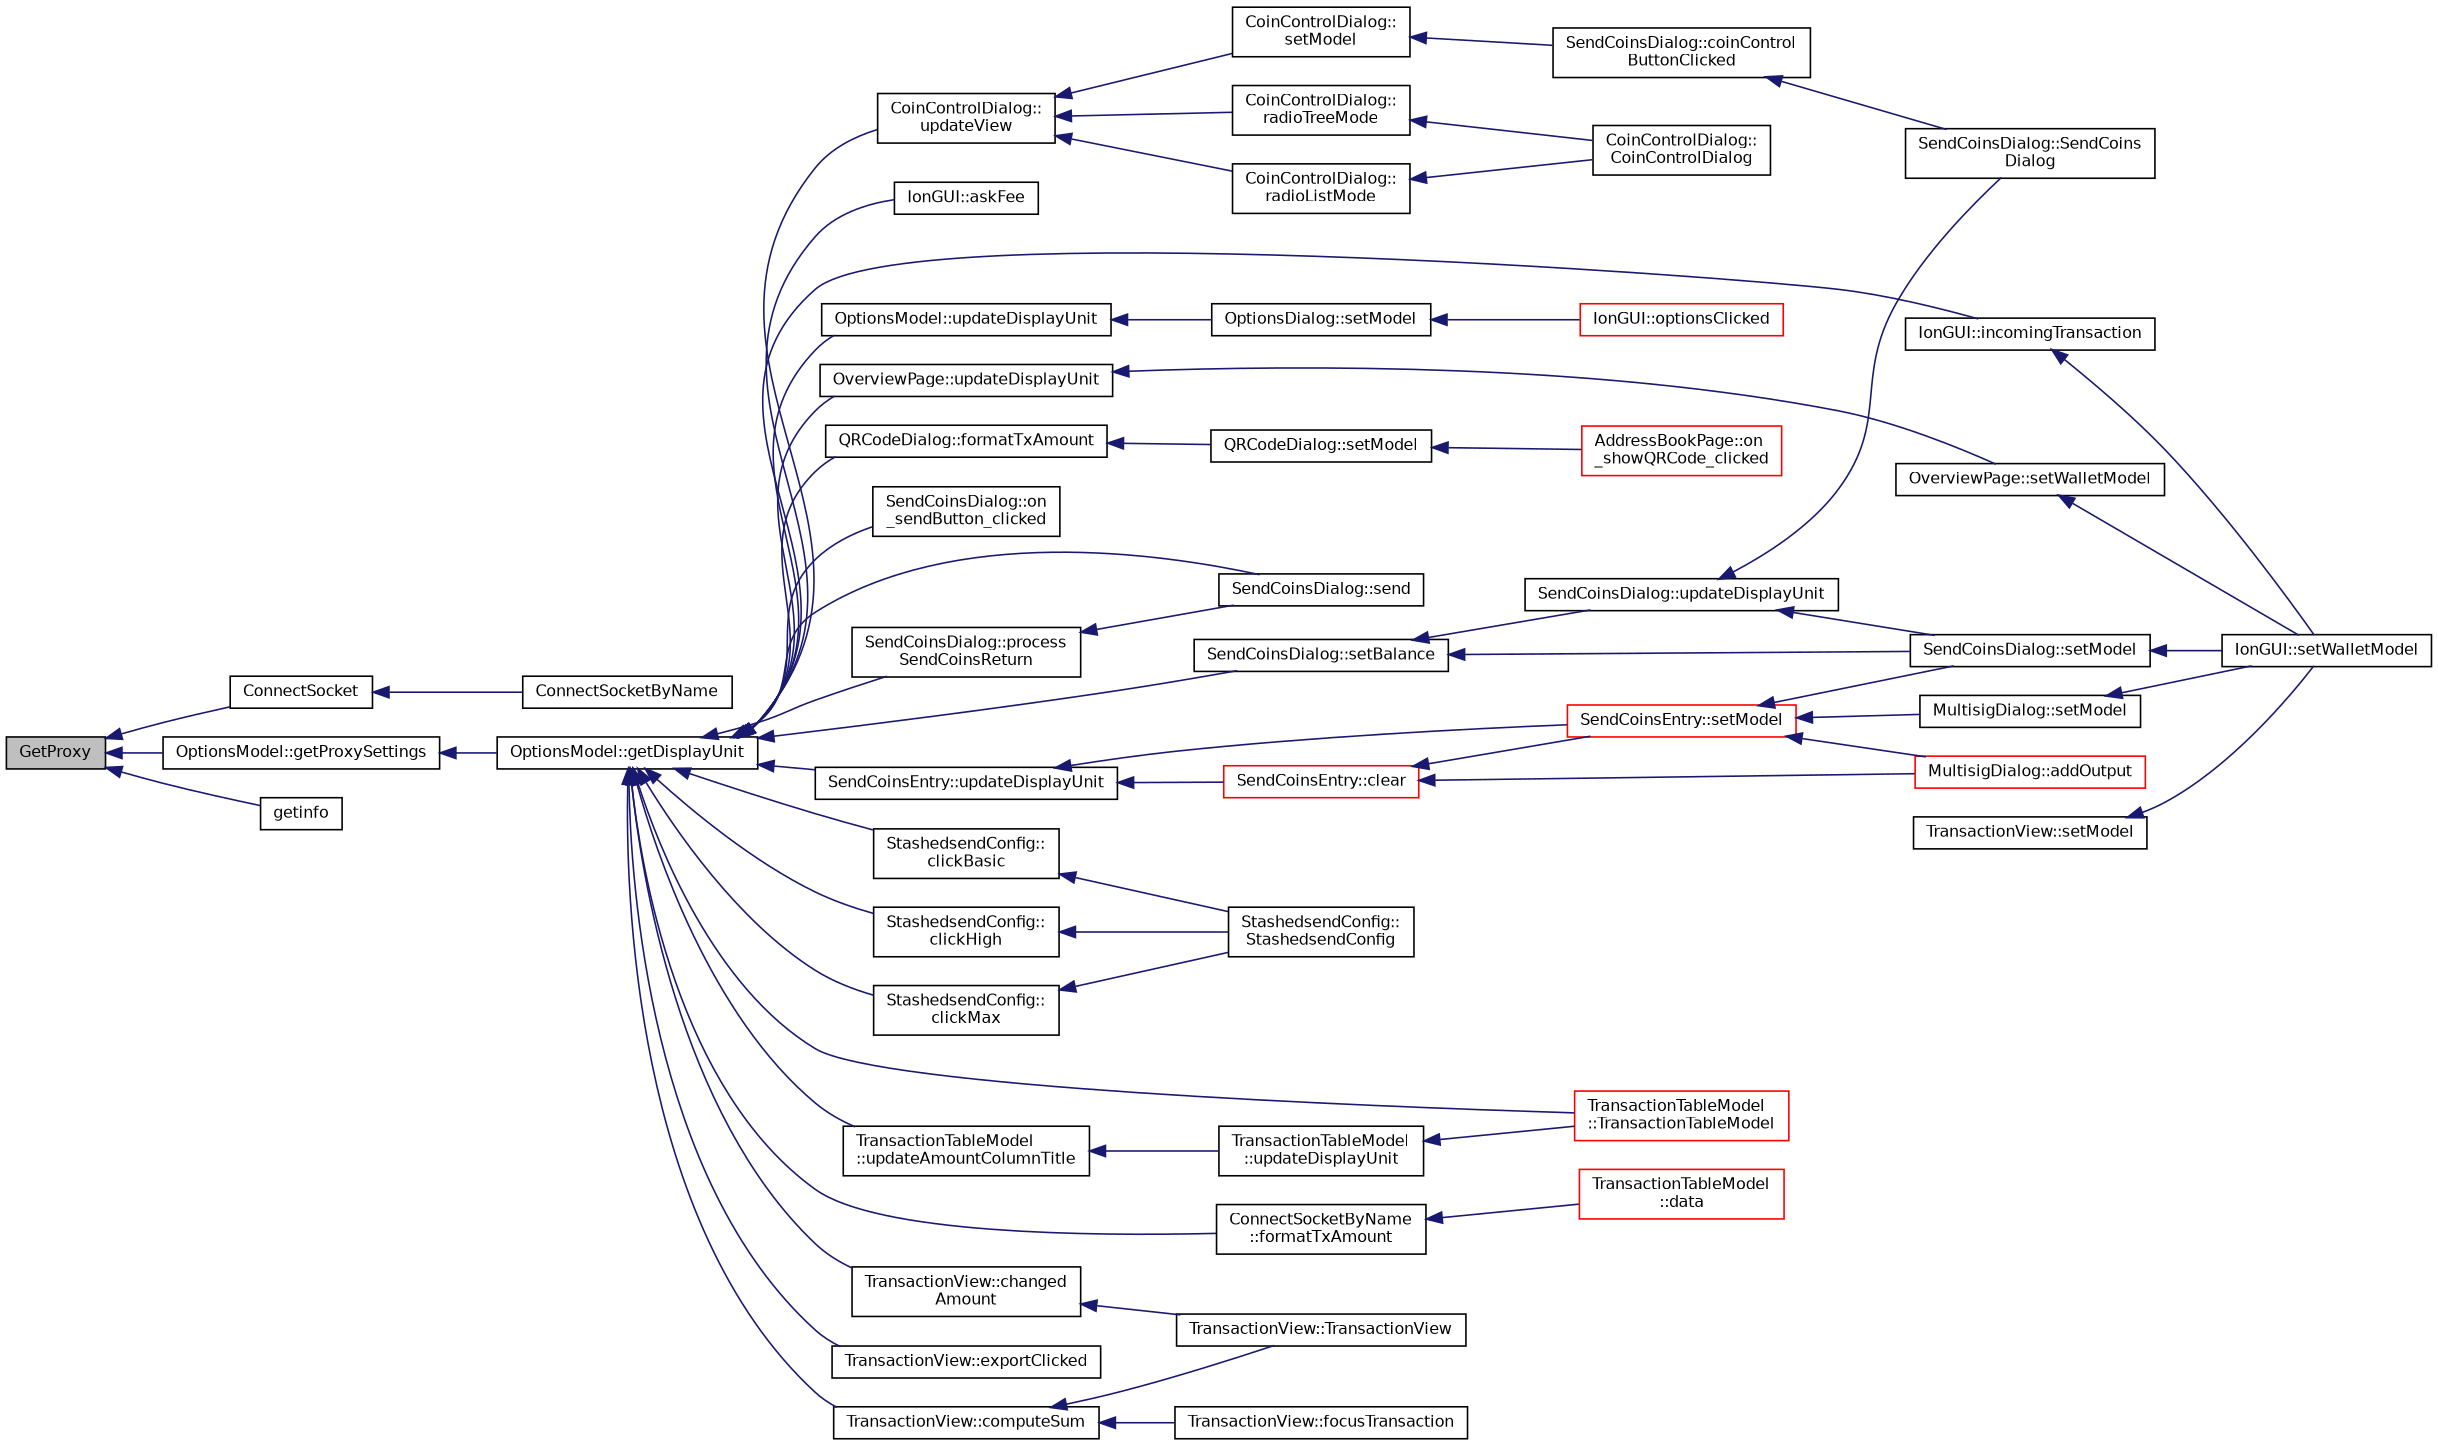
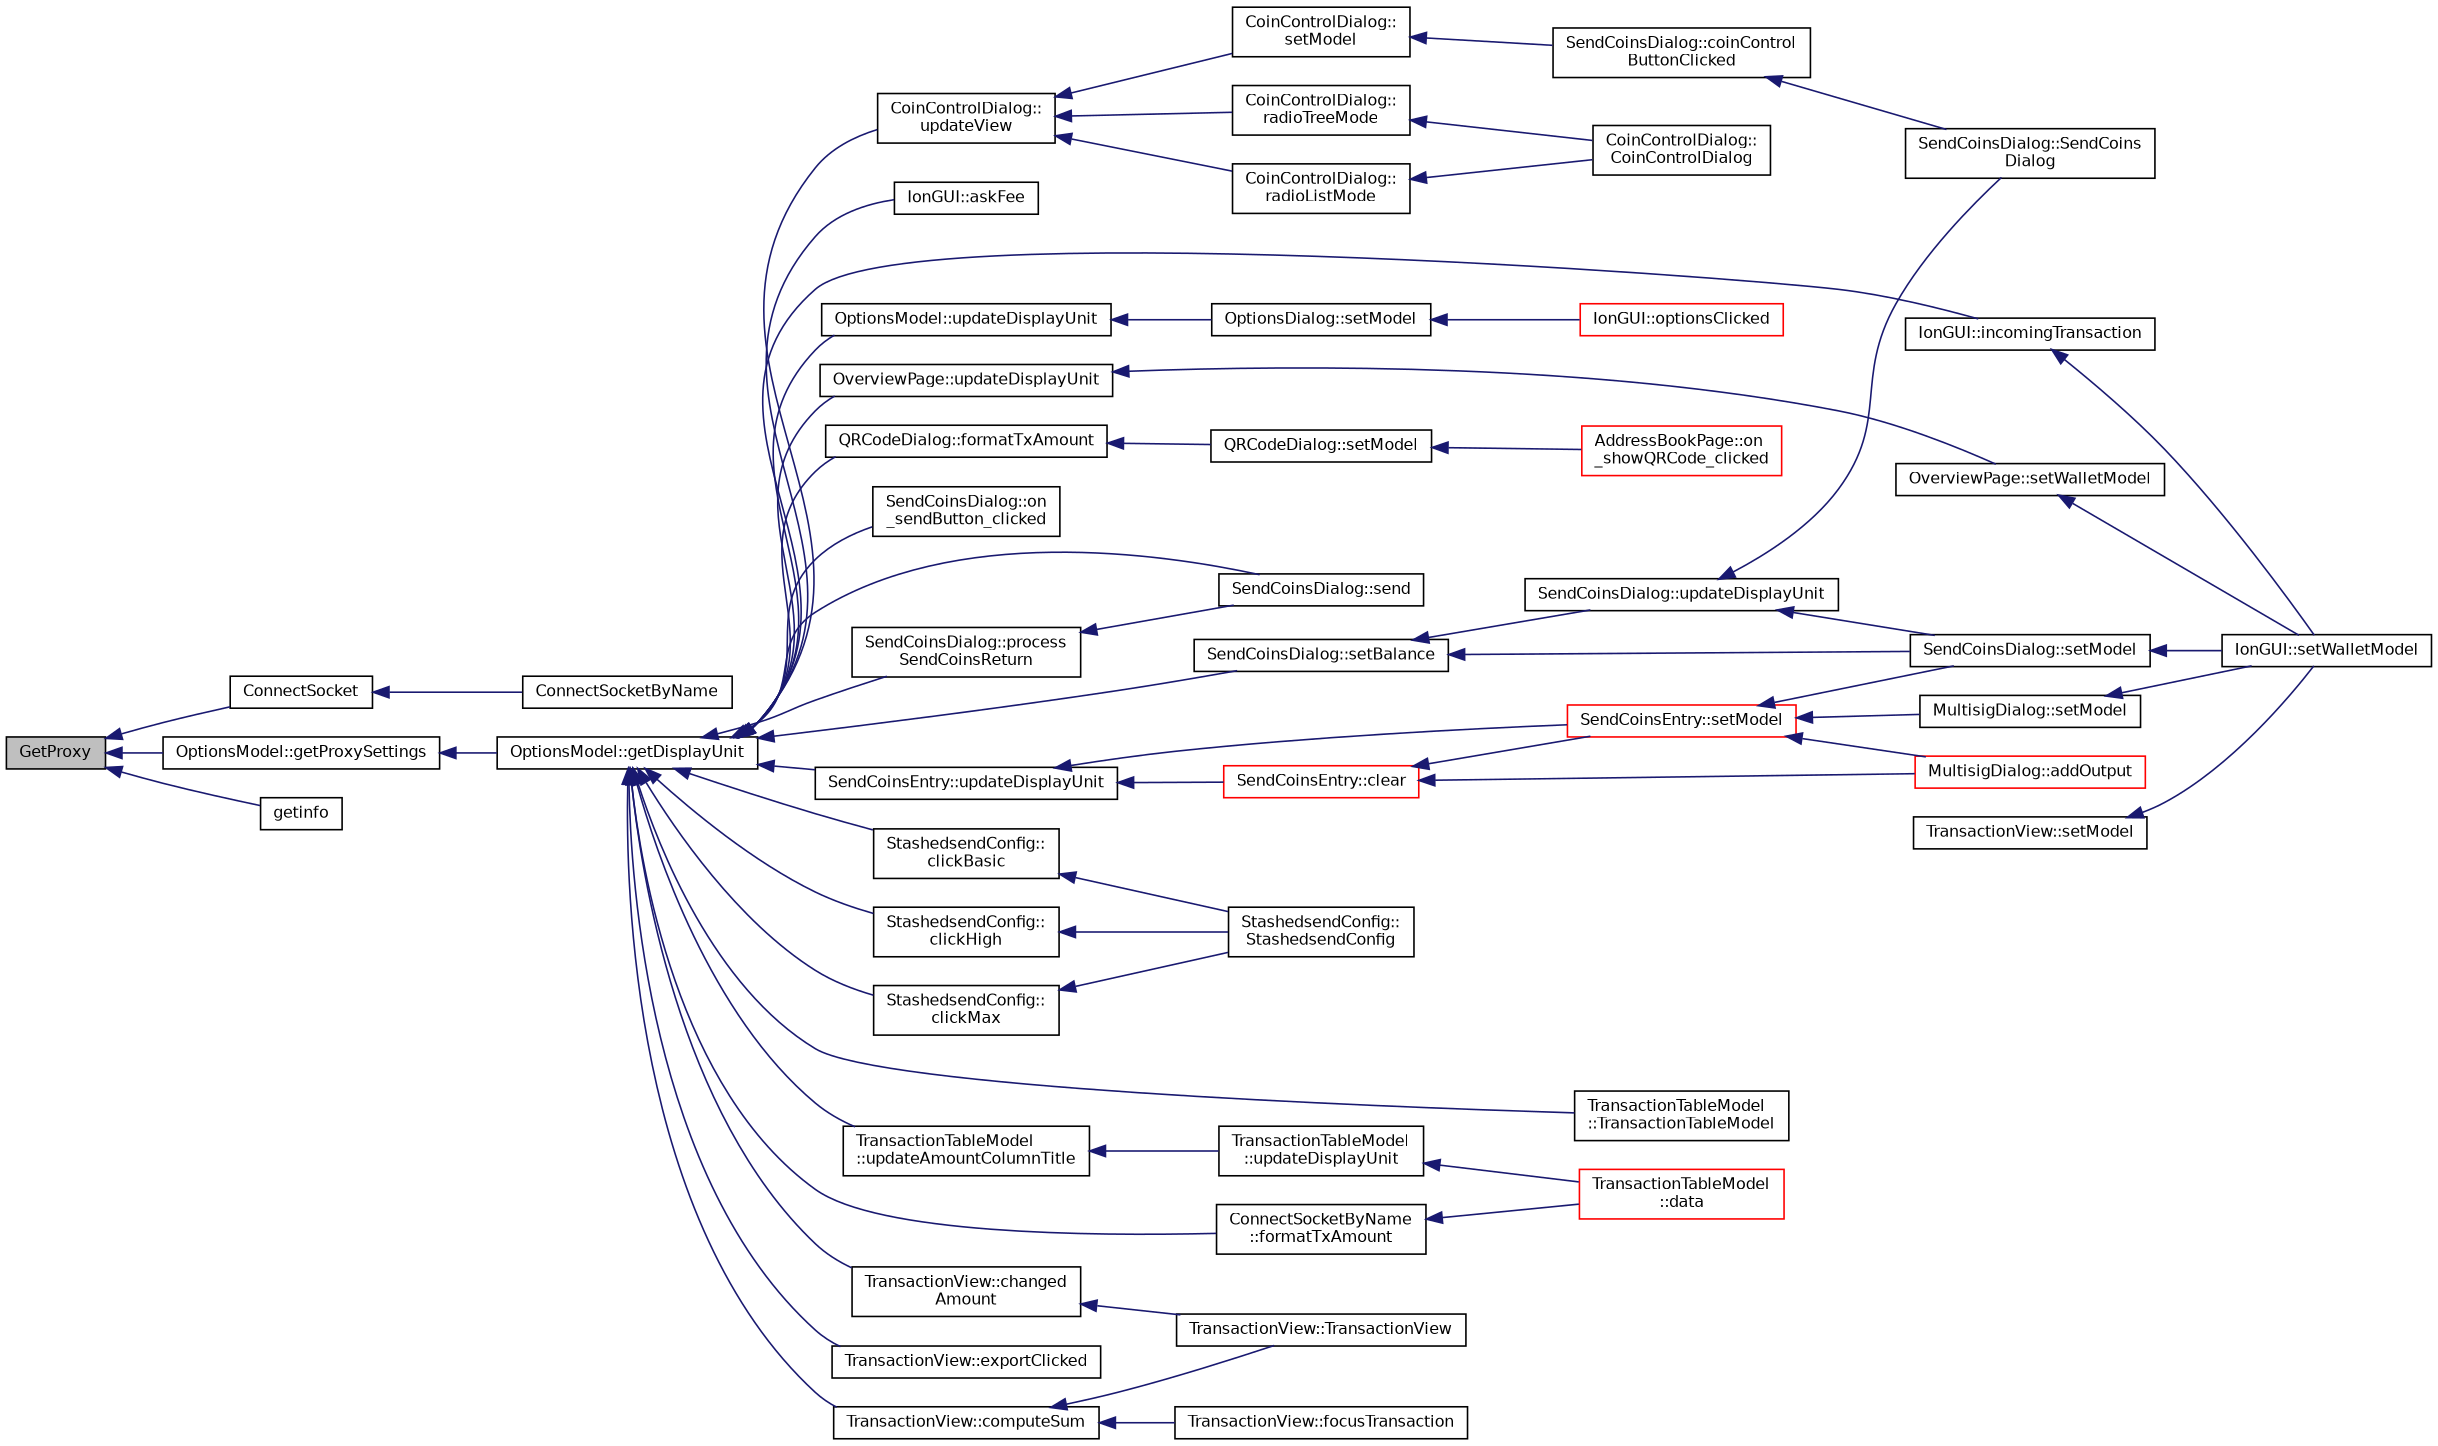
(1682, 1116) -> (1682, 1116)
(1507, 1133) -> (1509, 1174)
